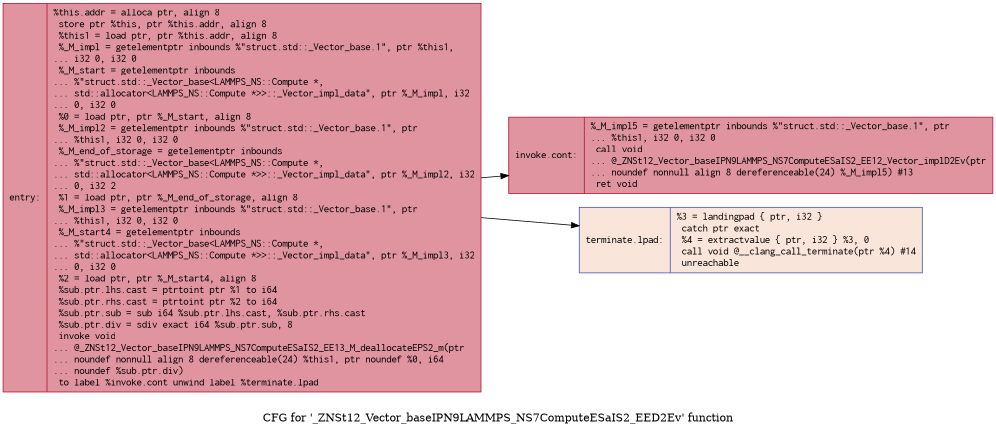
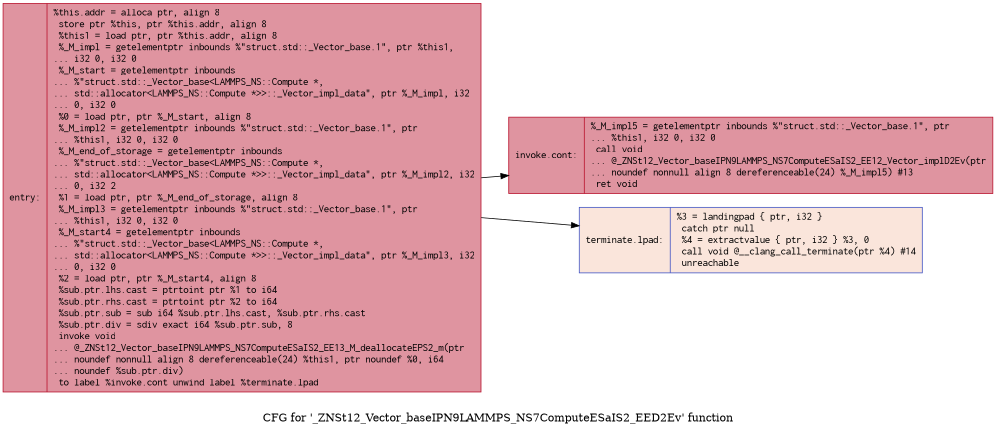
(718, 228) -> (716, 228)
